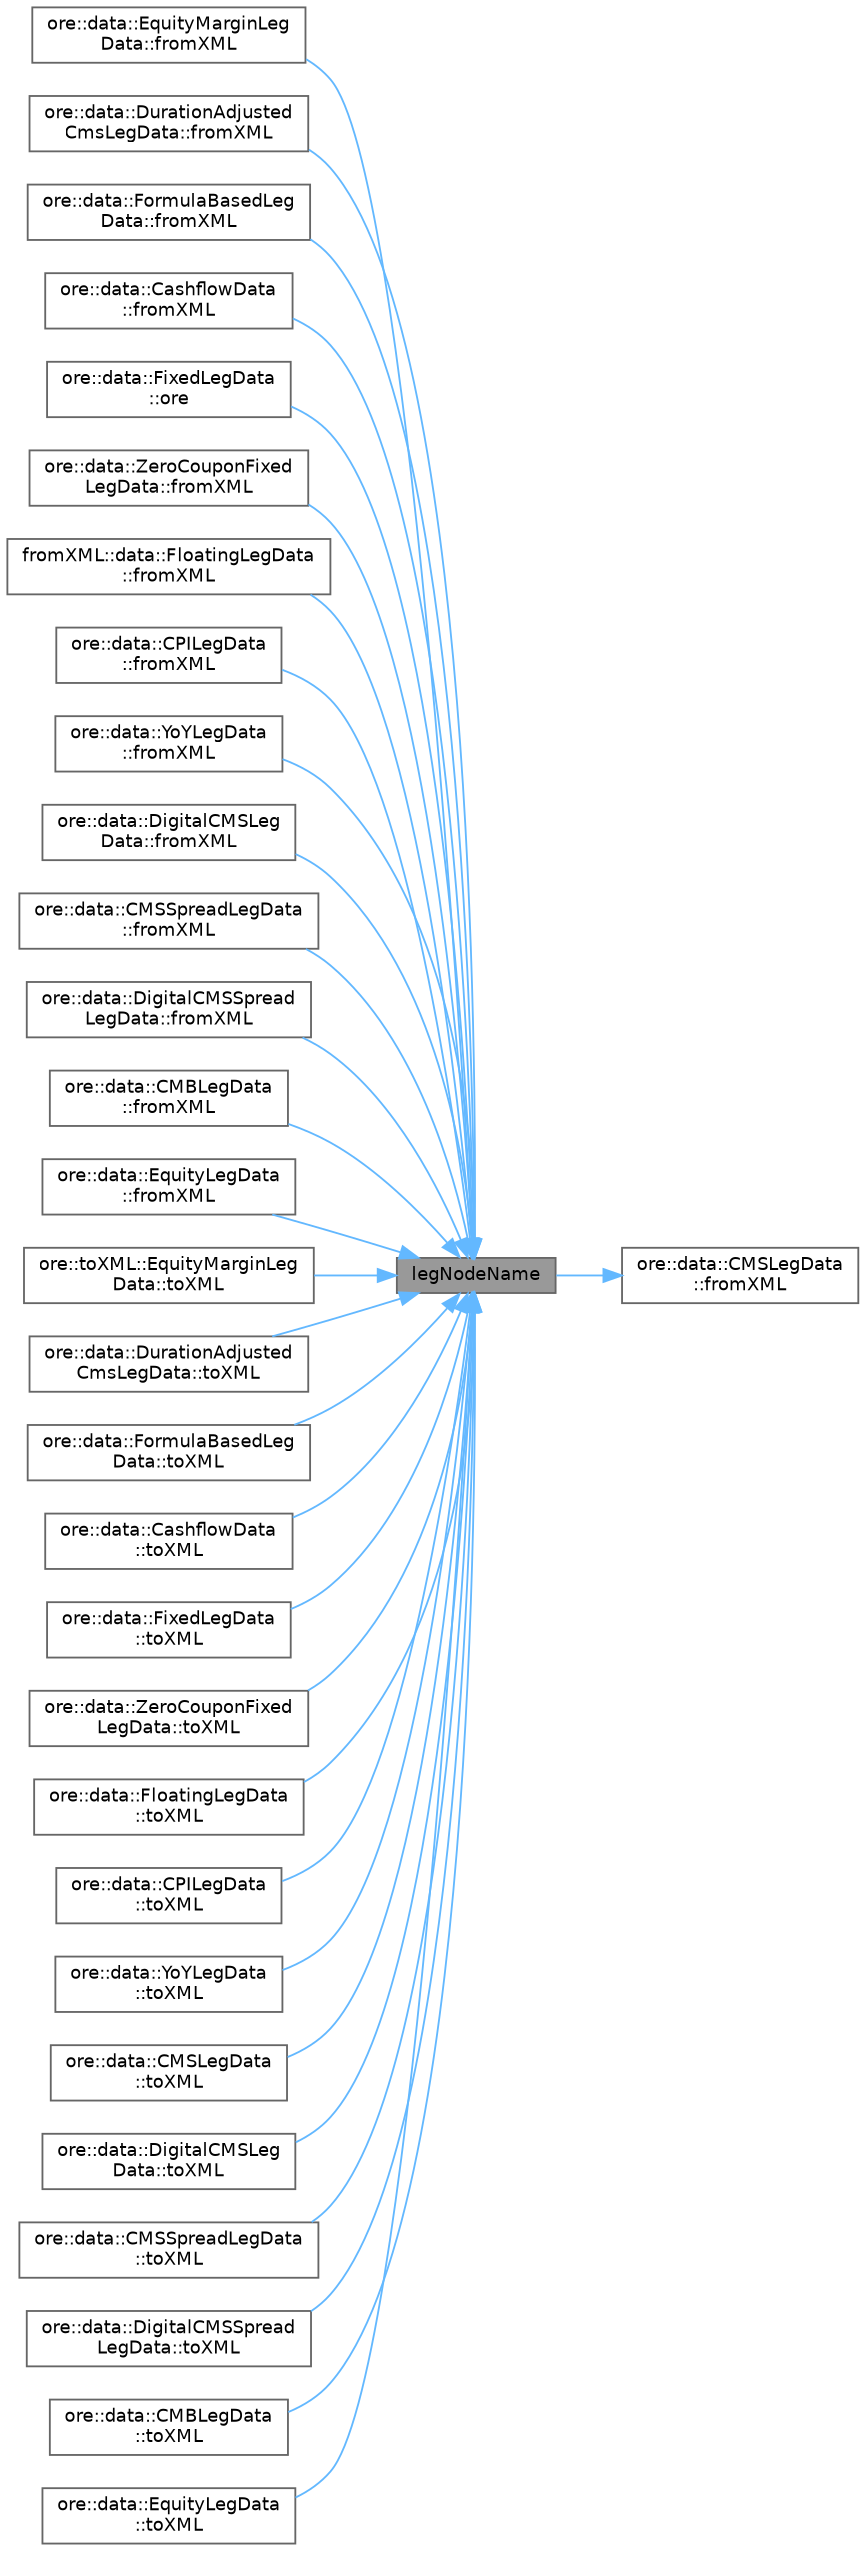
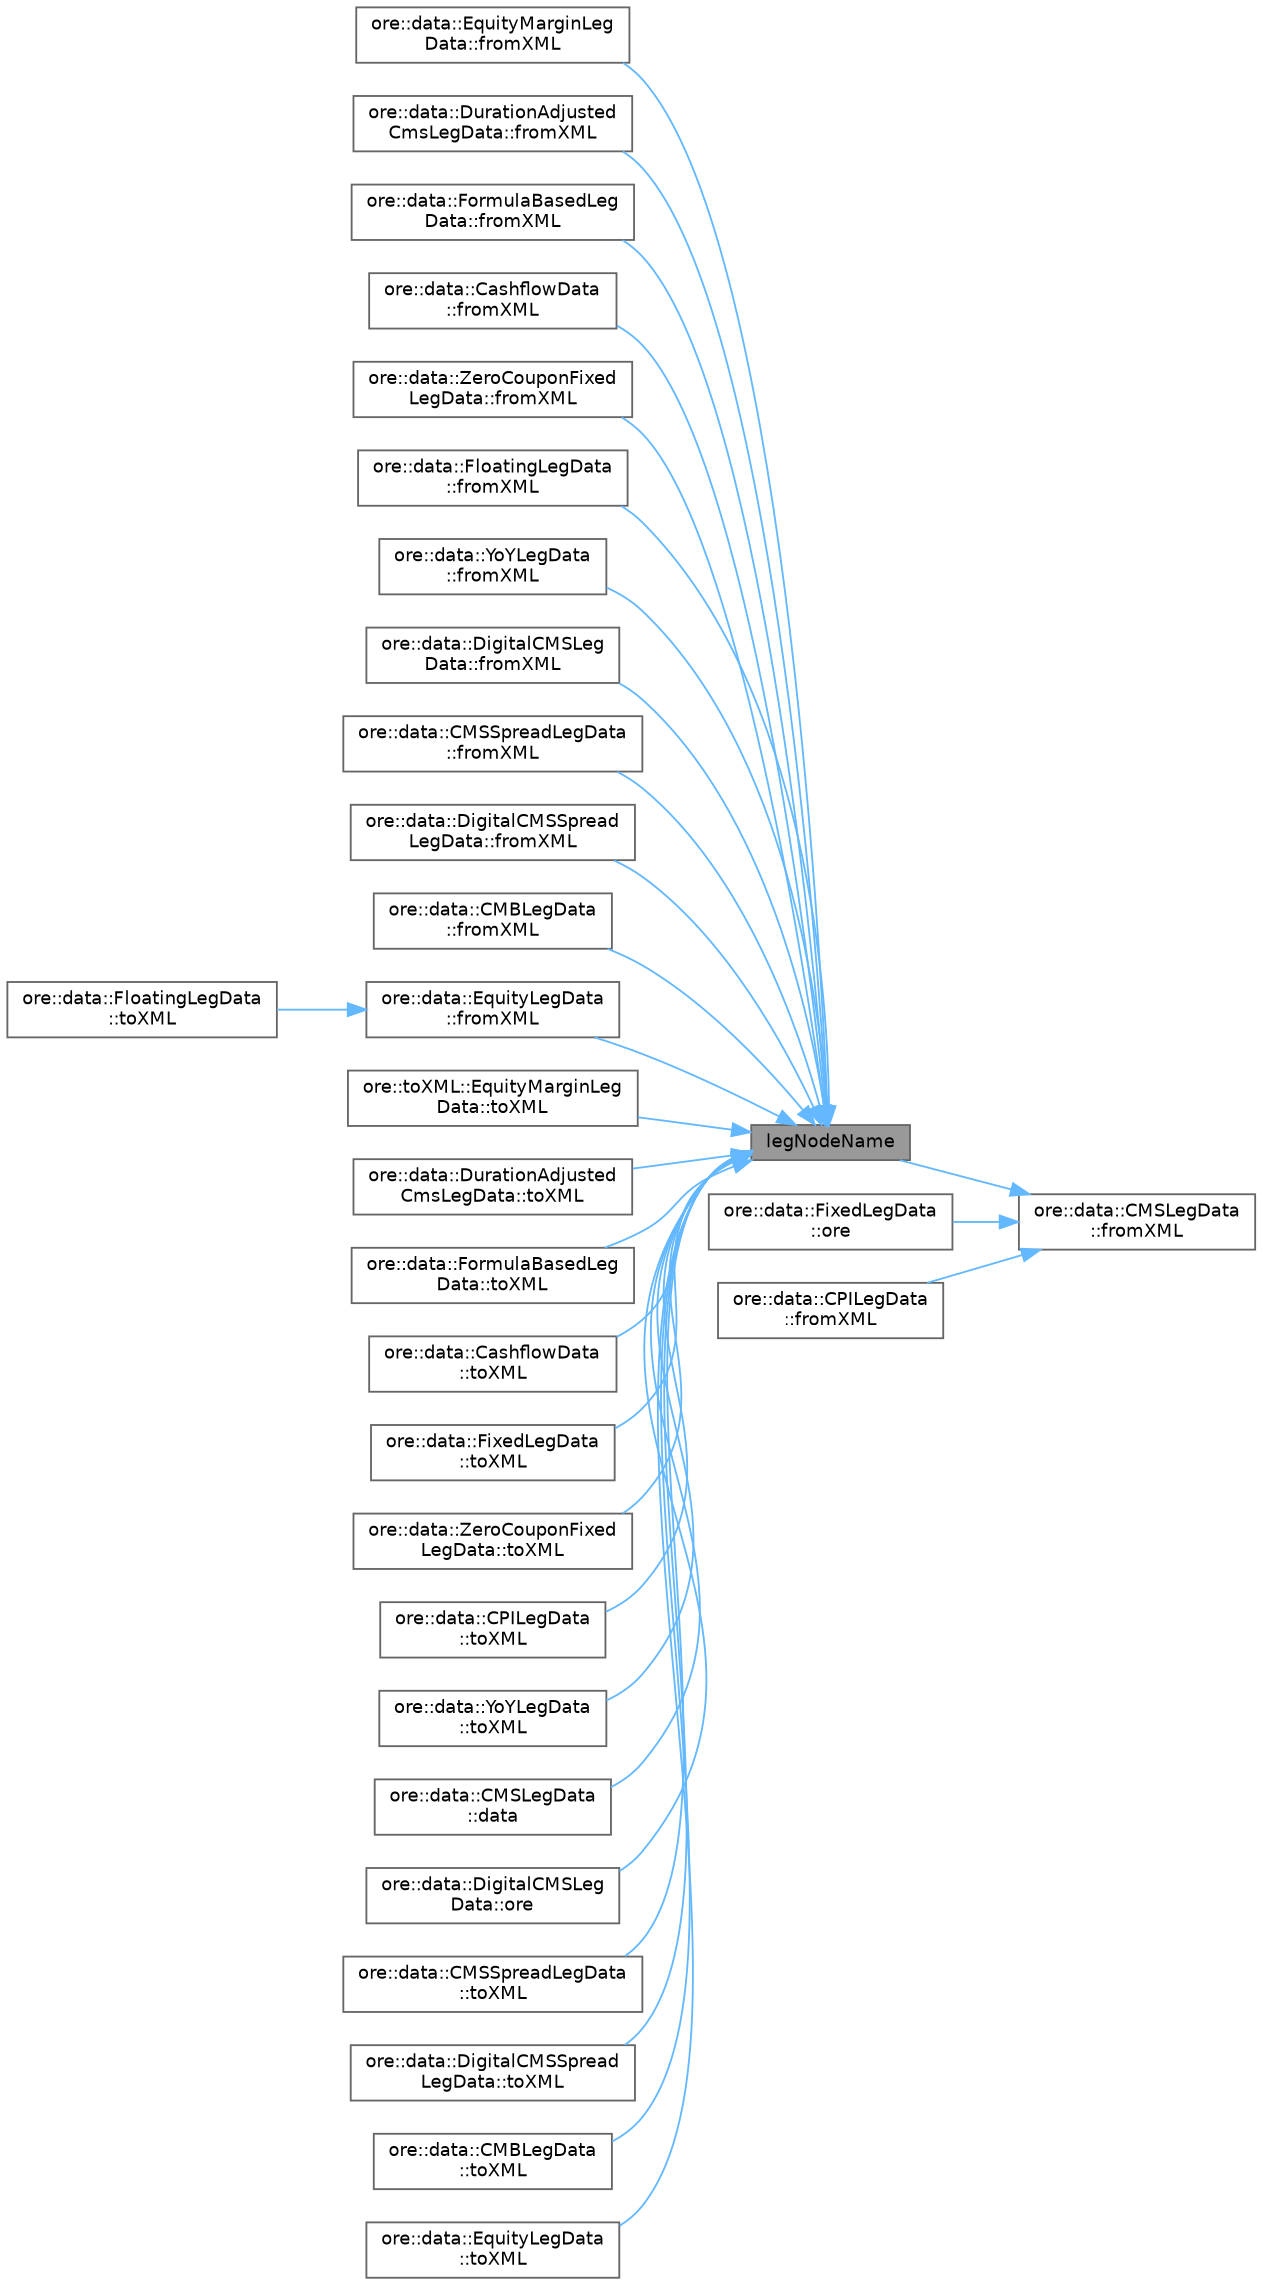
(169, 567) -> (493, 478)
(421, 696) -> (976, 1222)
(400, 859) -> (975, 1269)
(388, 1686) -> (312, 1010)
(169, 2073) -> (493, 1807)
(169, 2161) -> (493, 1896)
